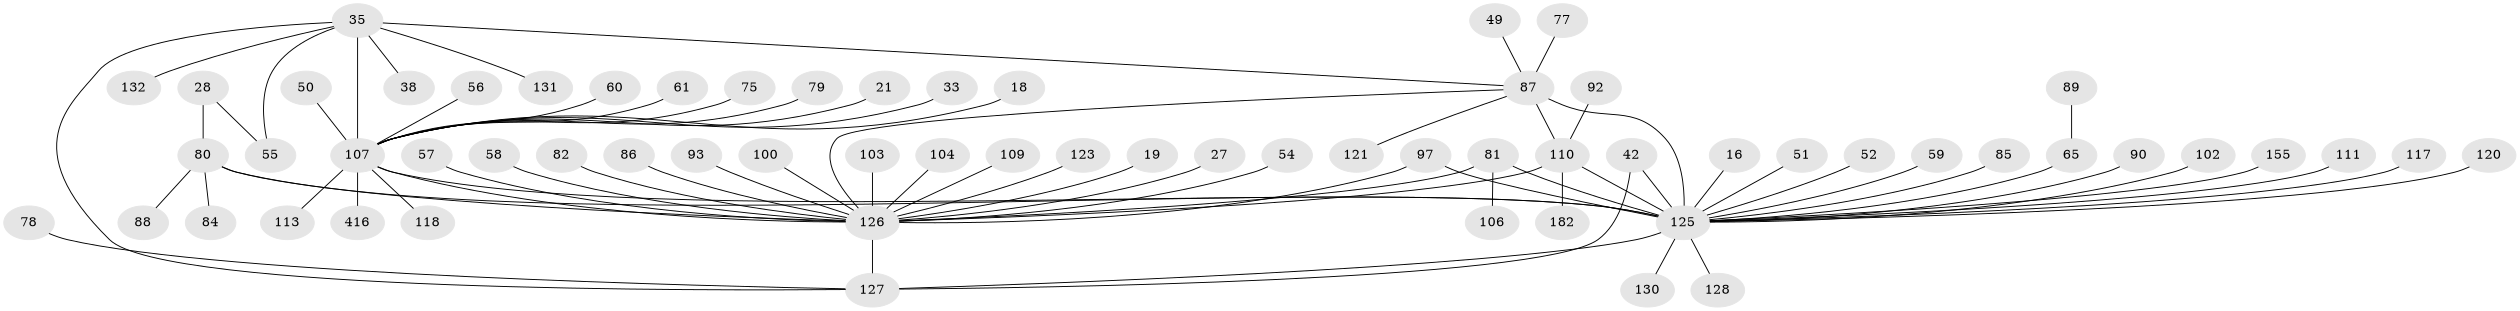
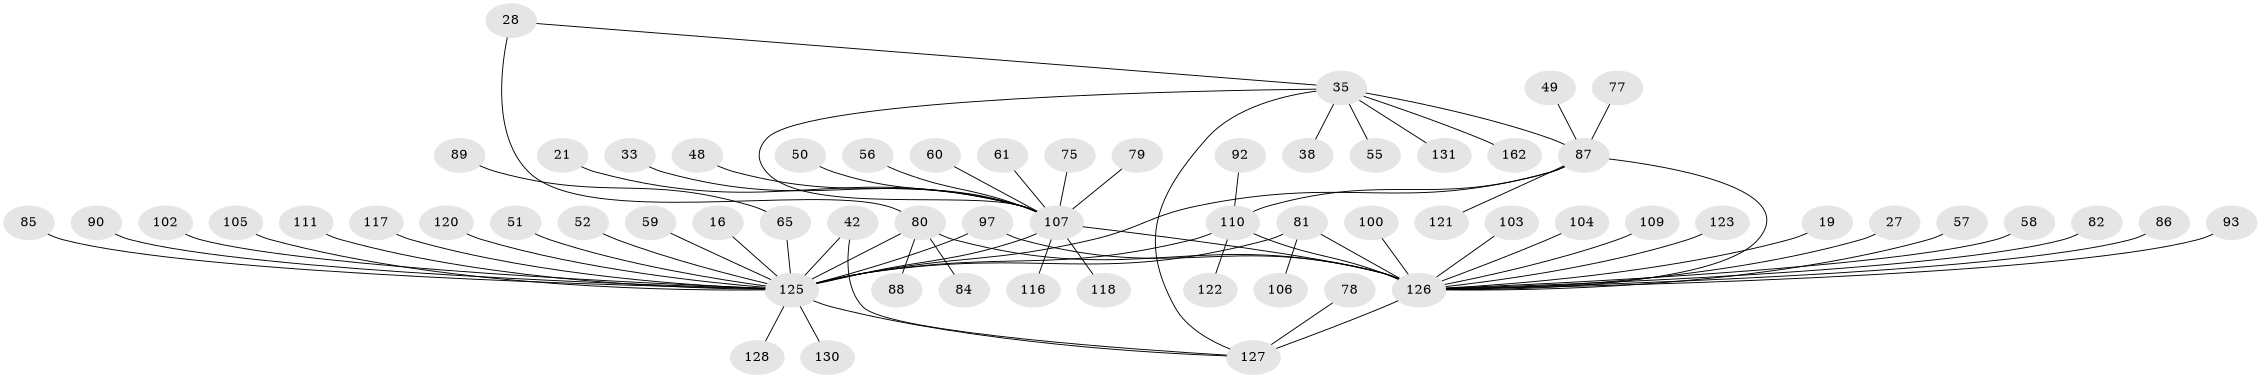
(134, 88) -> (1515, 155)
(1019, 88) -> (697, 155)
(237, 122) -> (926, 54)
(1287, 155) -> none
(2278, 155) -> (236, 223)
(287, 223) -> none
(358, 223) -> (1033, 290)
(1562, 223) -> (1210, 290)
